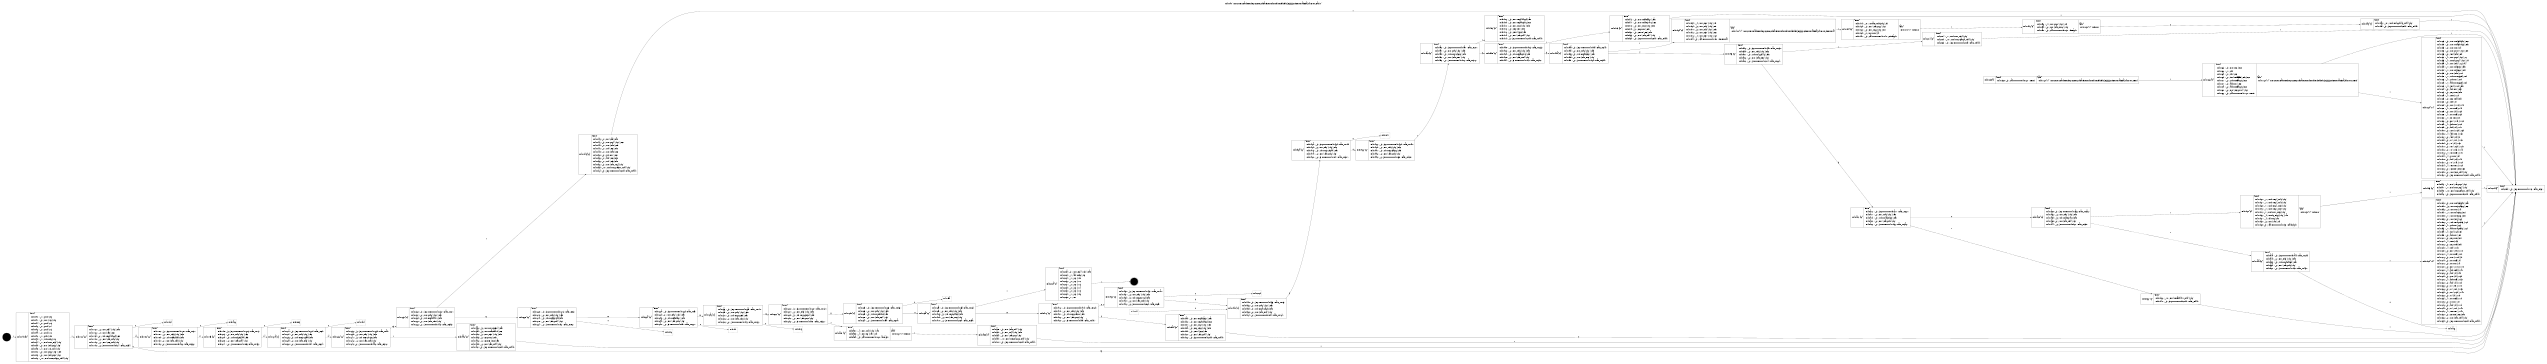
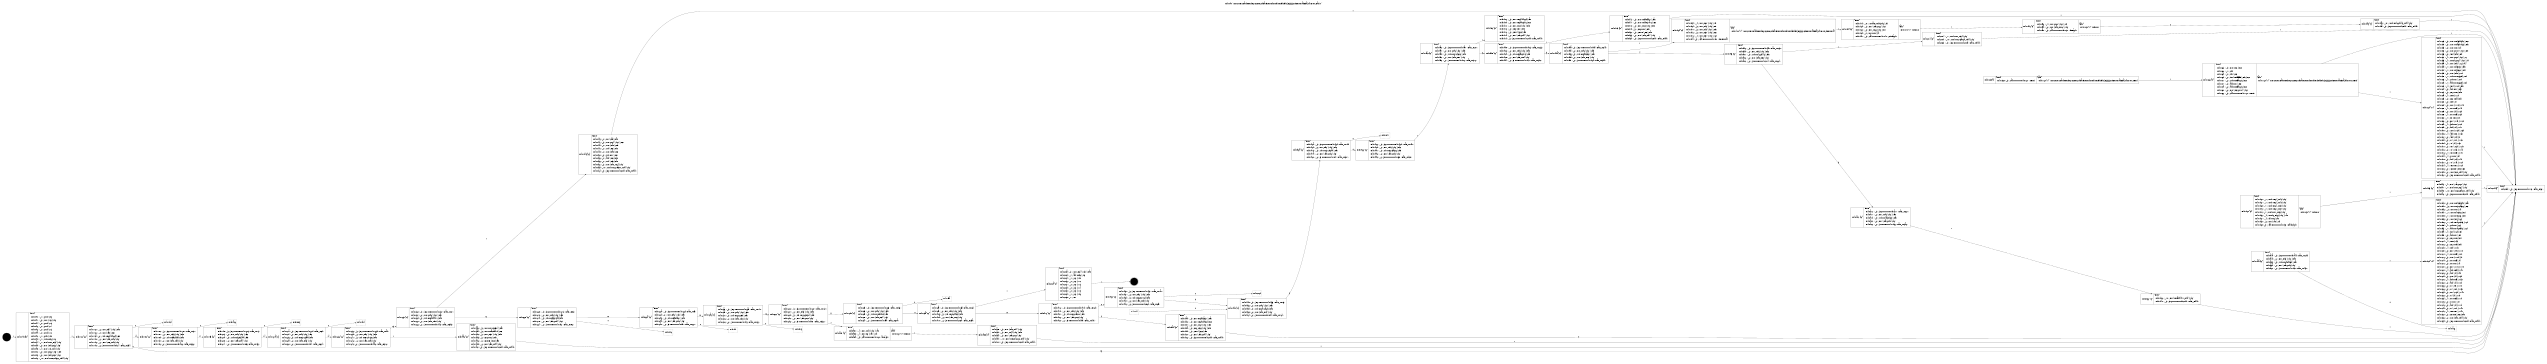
(2061, 217) -> none
